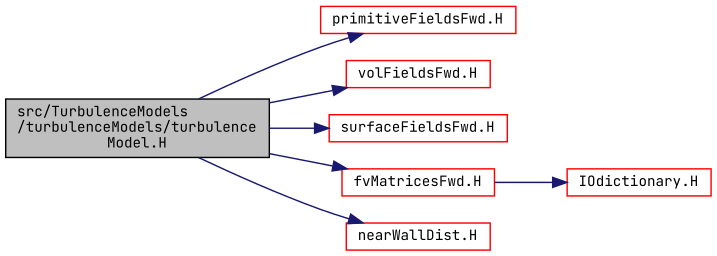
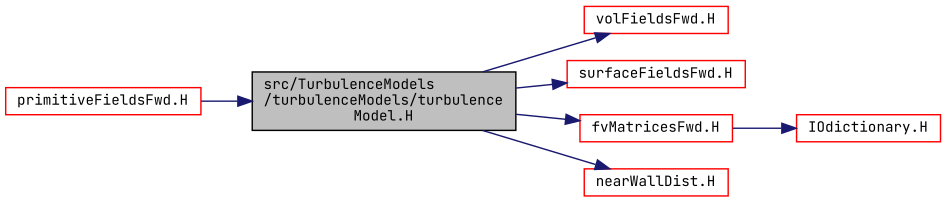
(273, 66) -> (219, 101)
